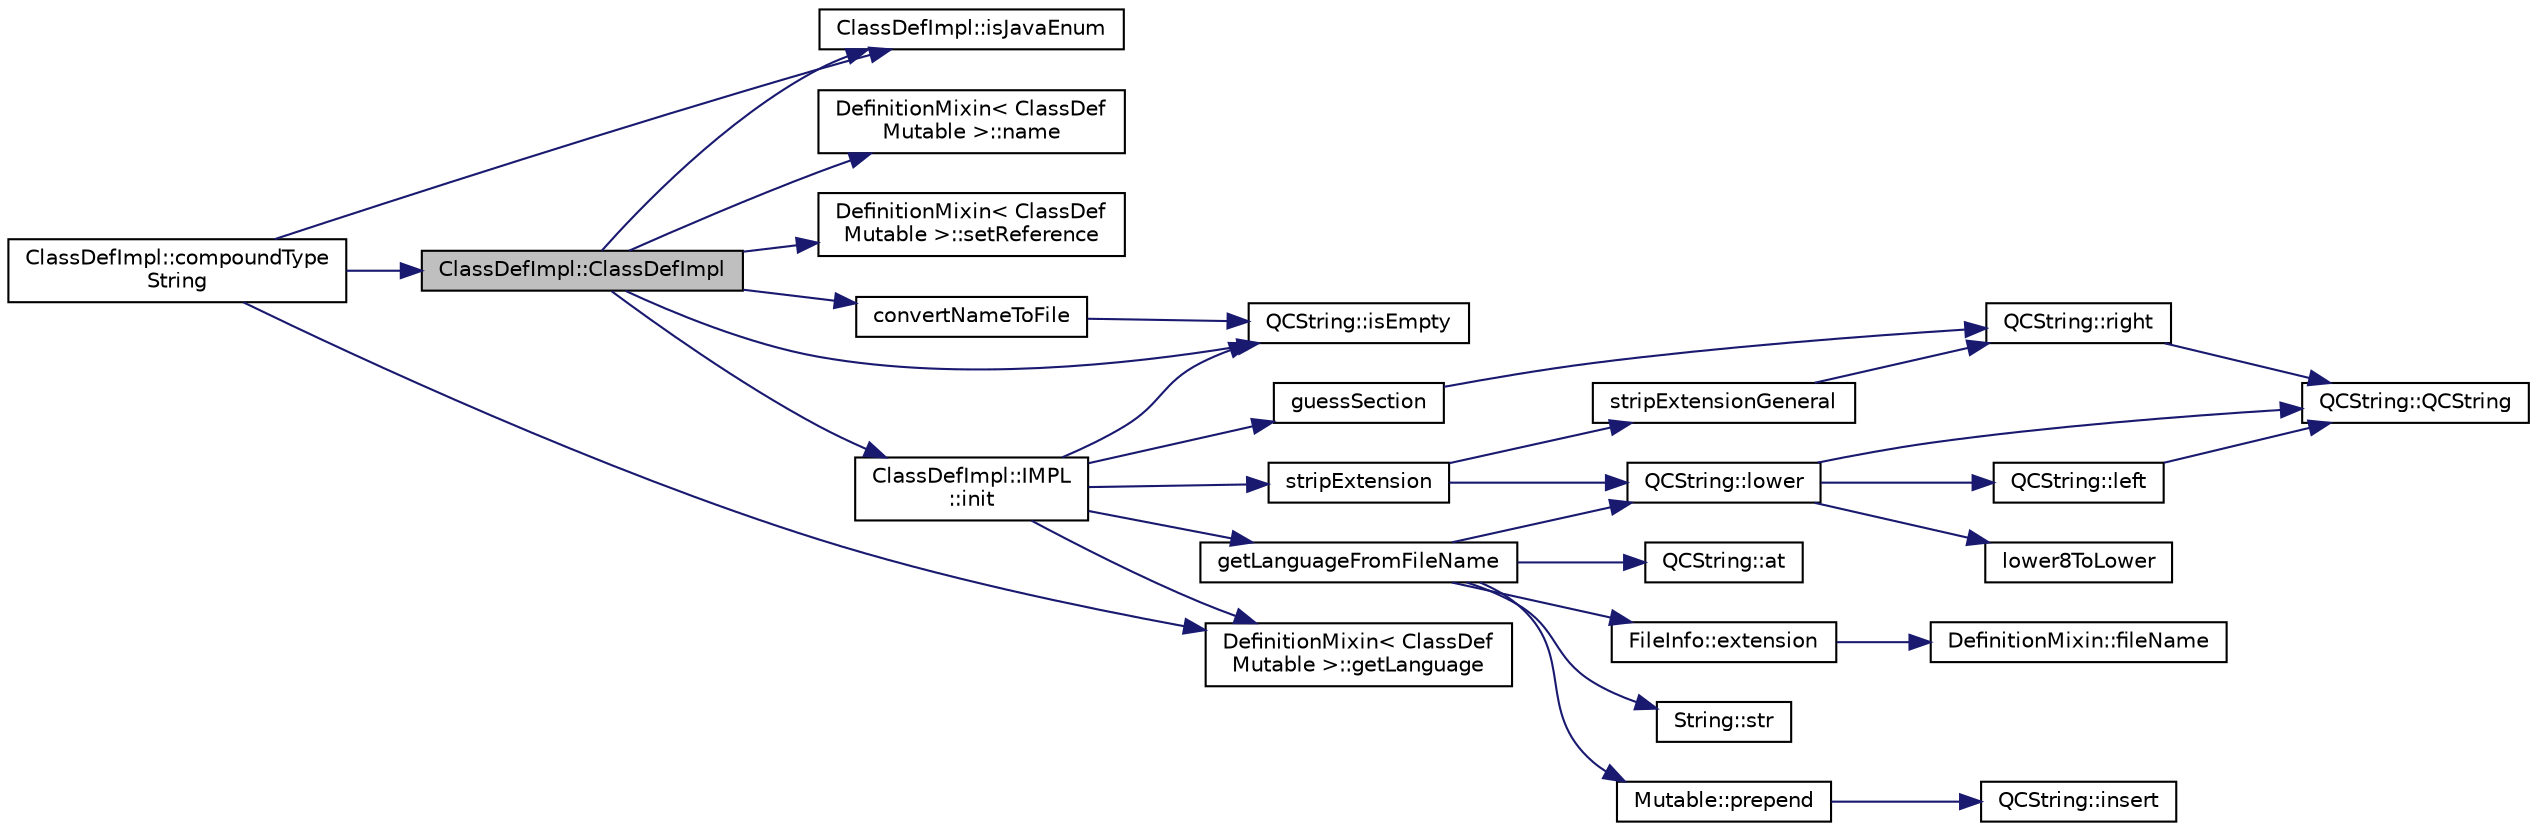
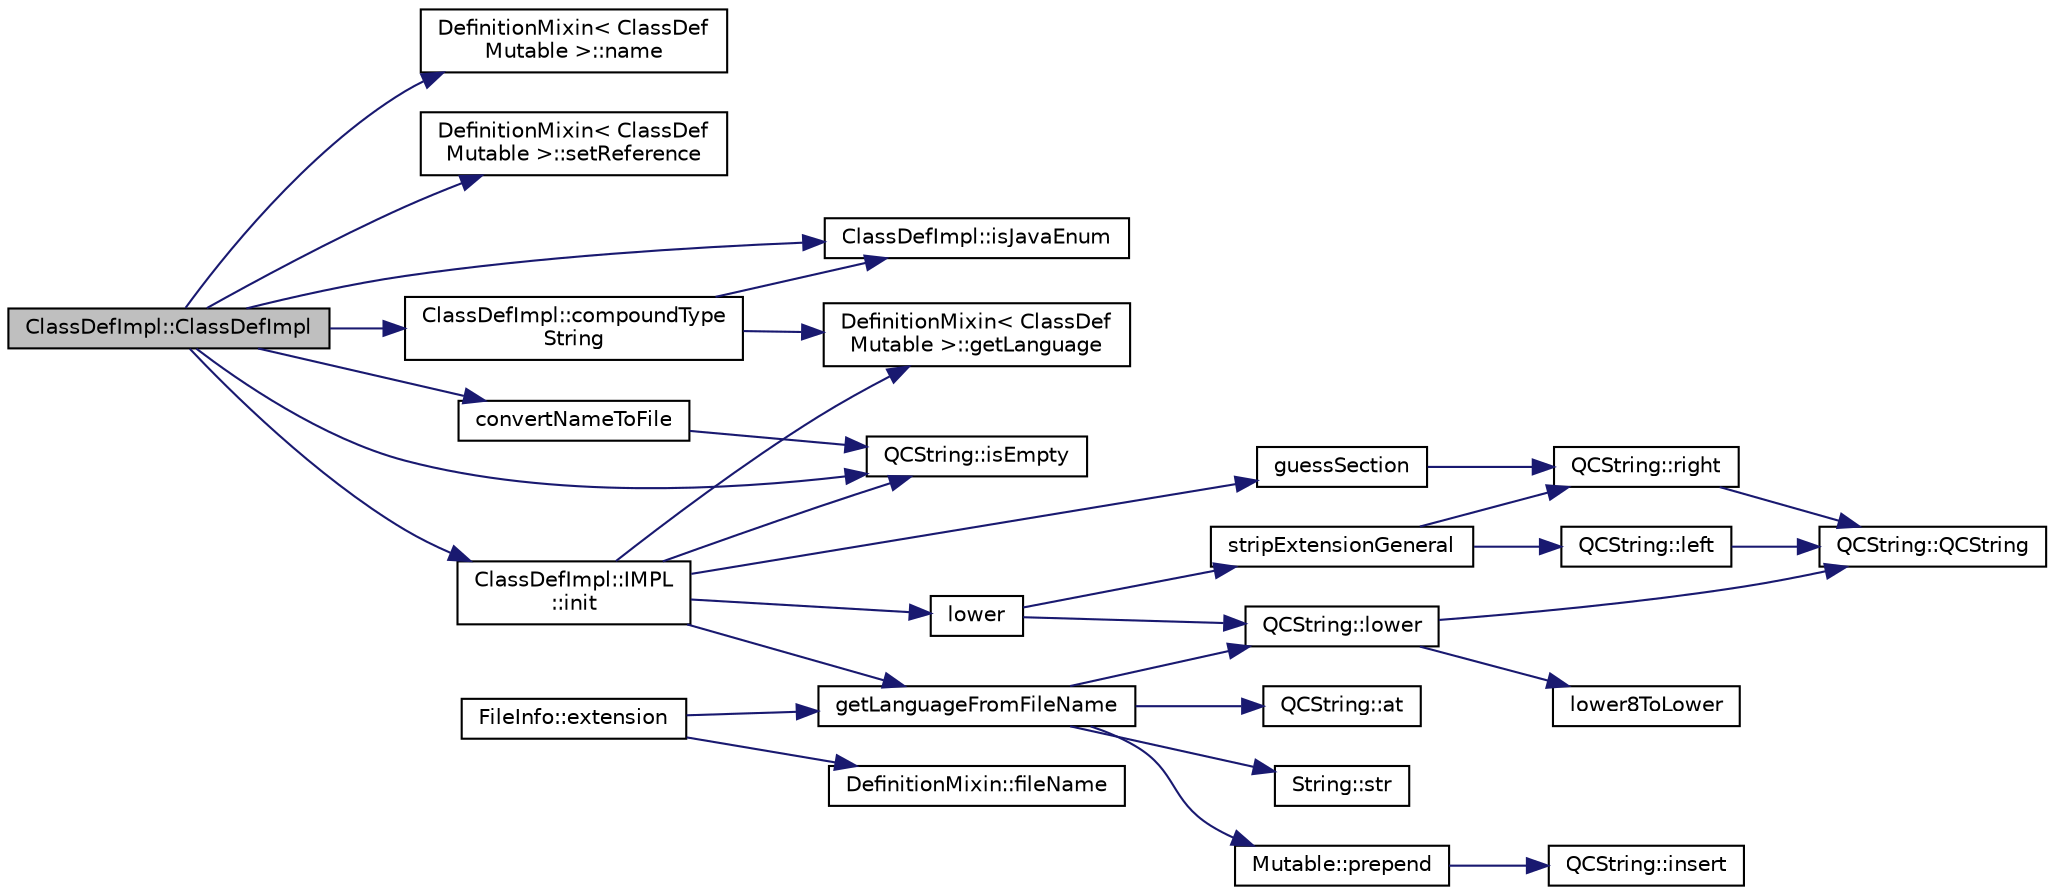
(374, 271) -> (357, 328)
(1359, 483) -> (977, 616)
(1897, 483) -> (1507, 547)
(1535, 601) -> (741, 714)
